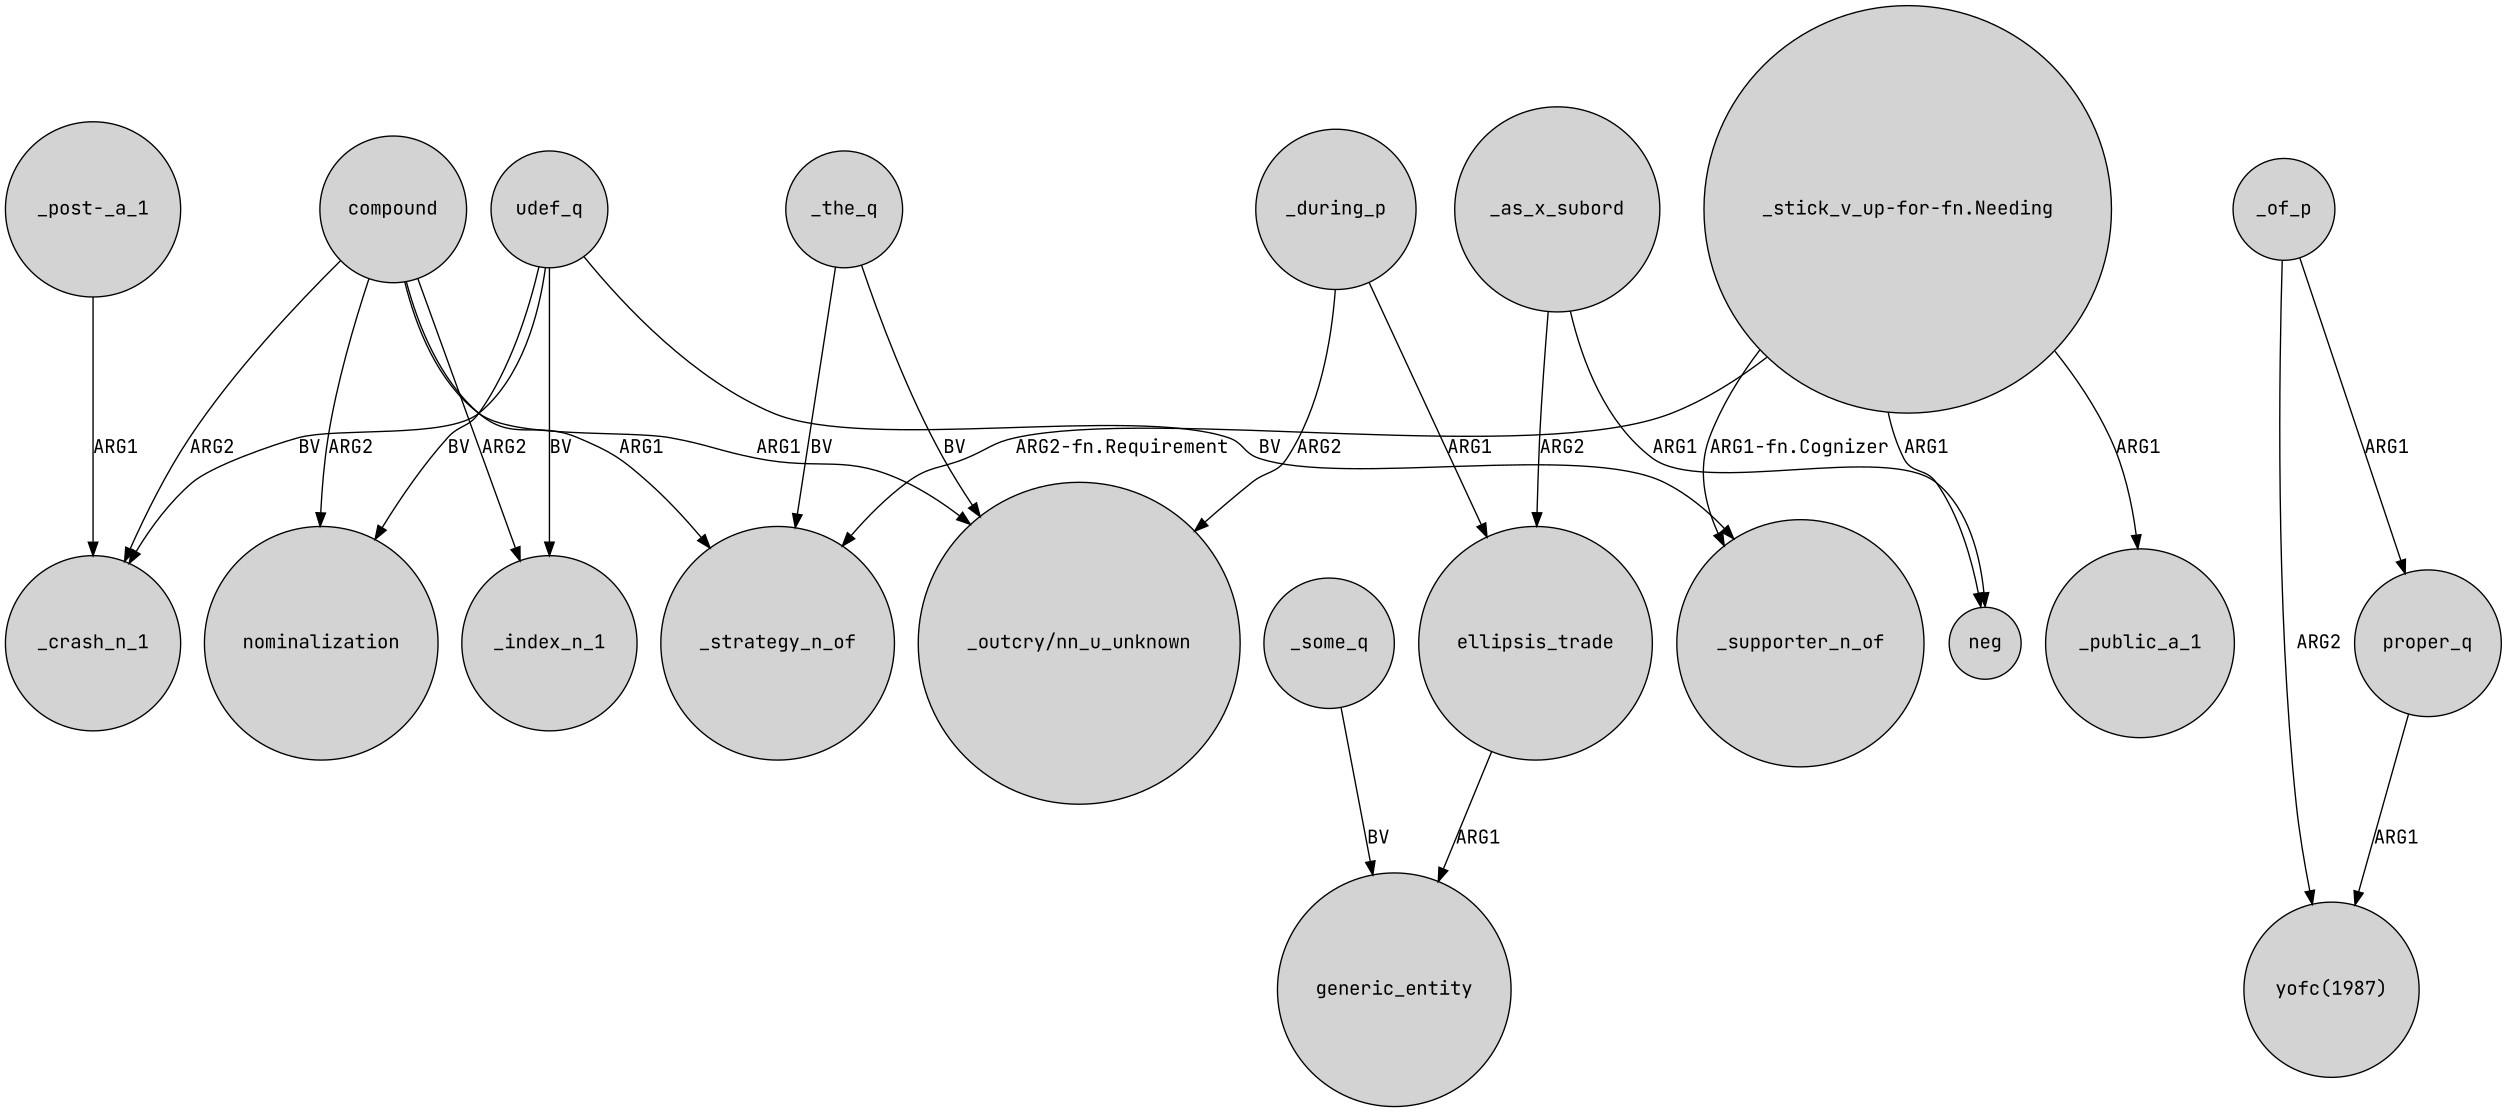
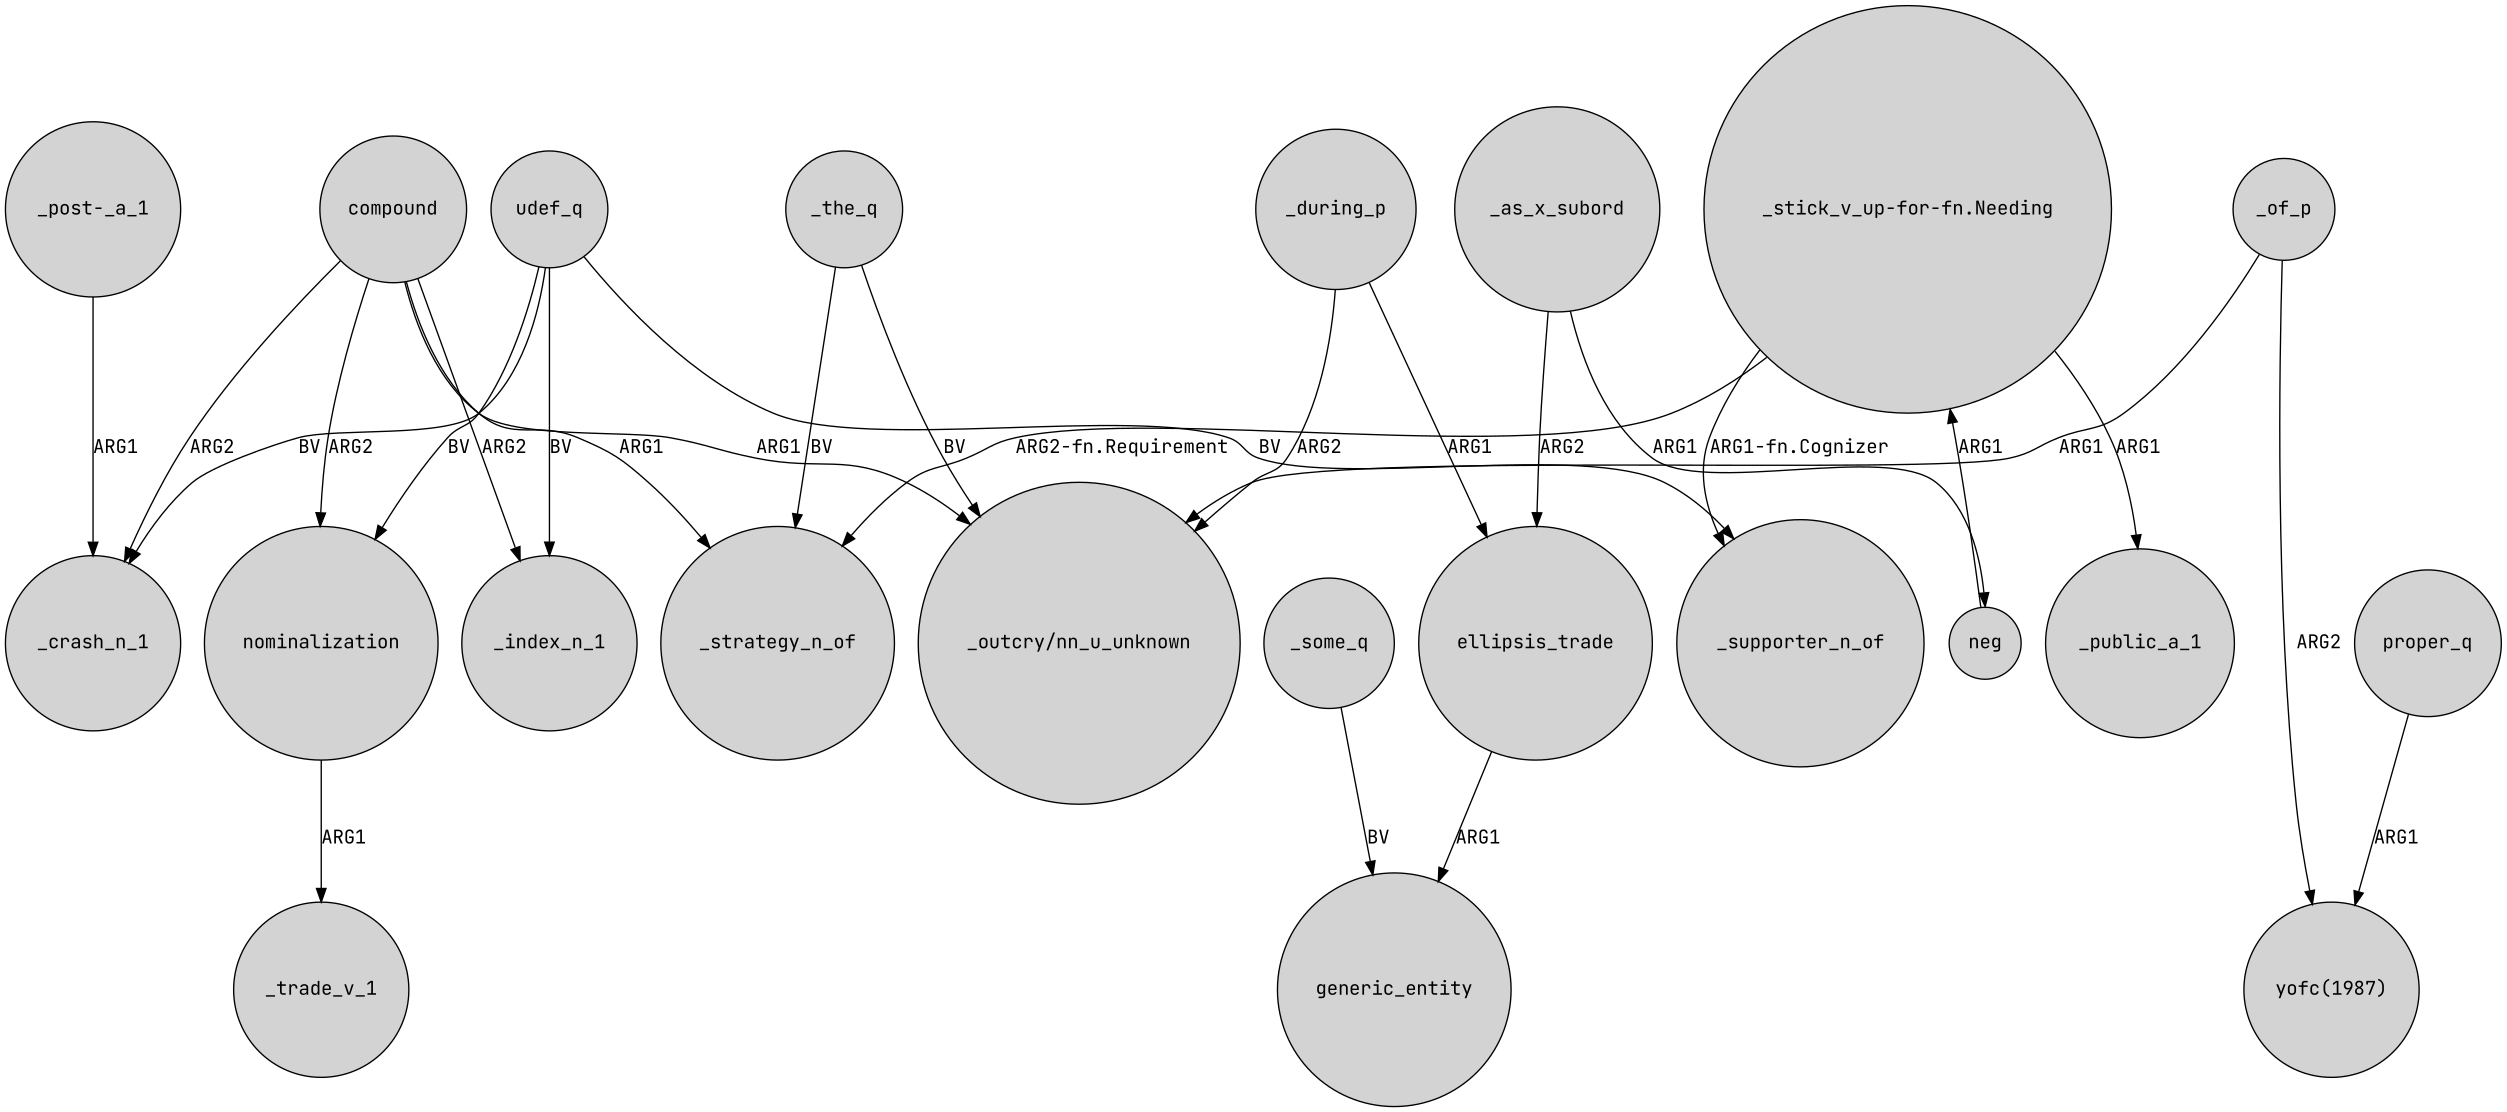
(2350, 409) -> (1939, 463)
(1964, 538) -> (1966, 506)
none -> (321, 990)
